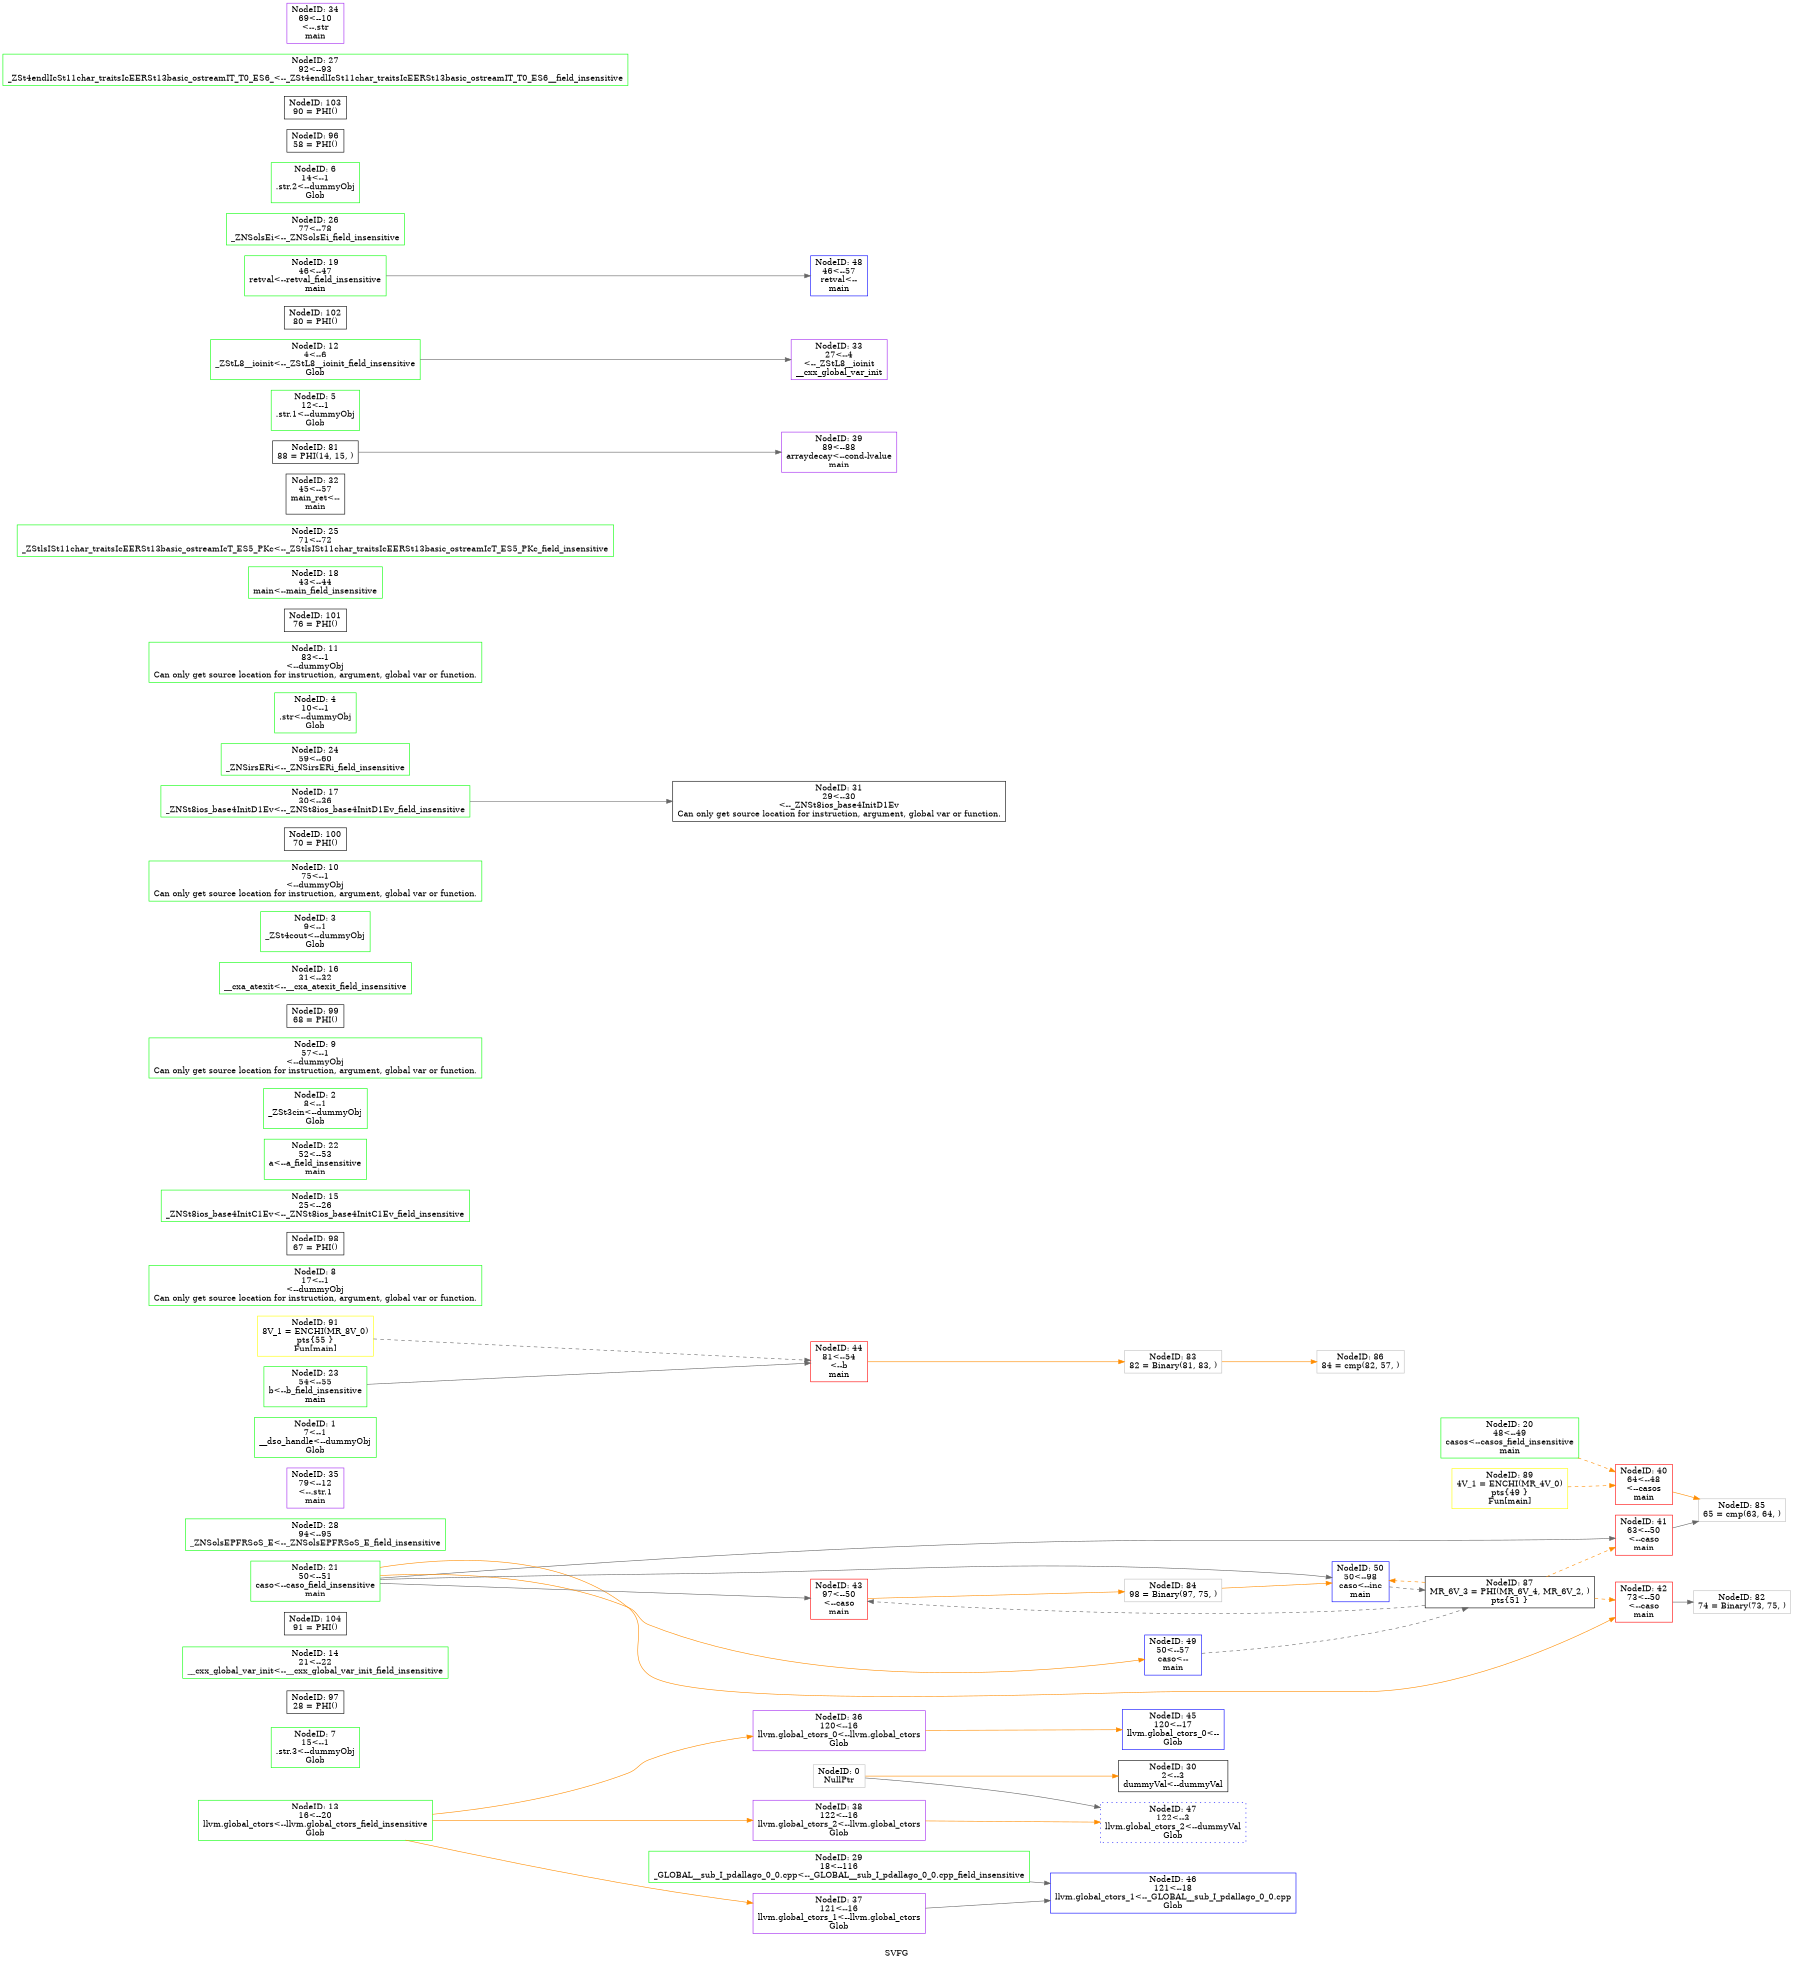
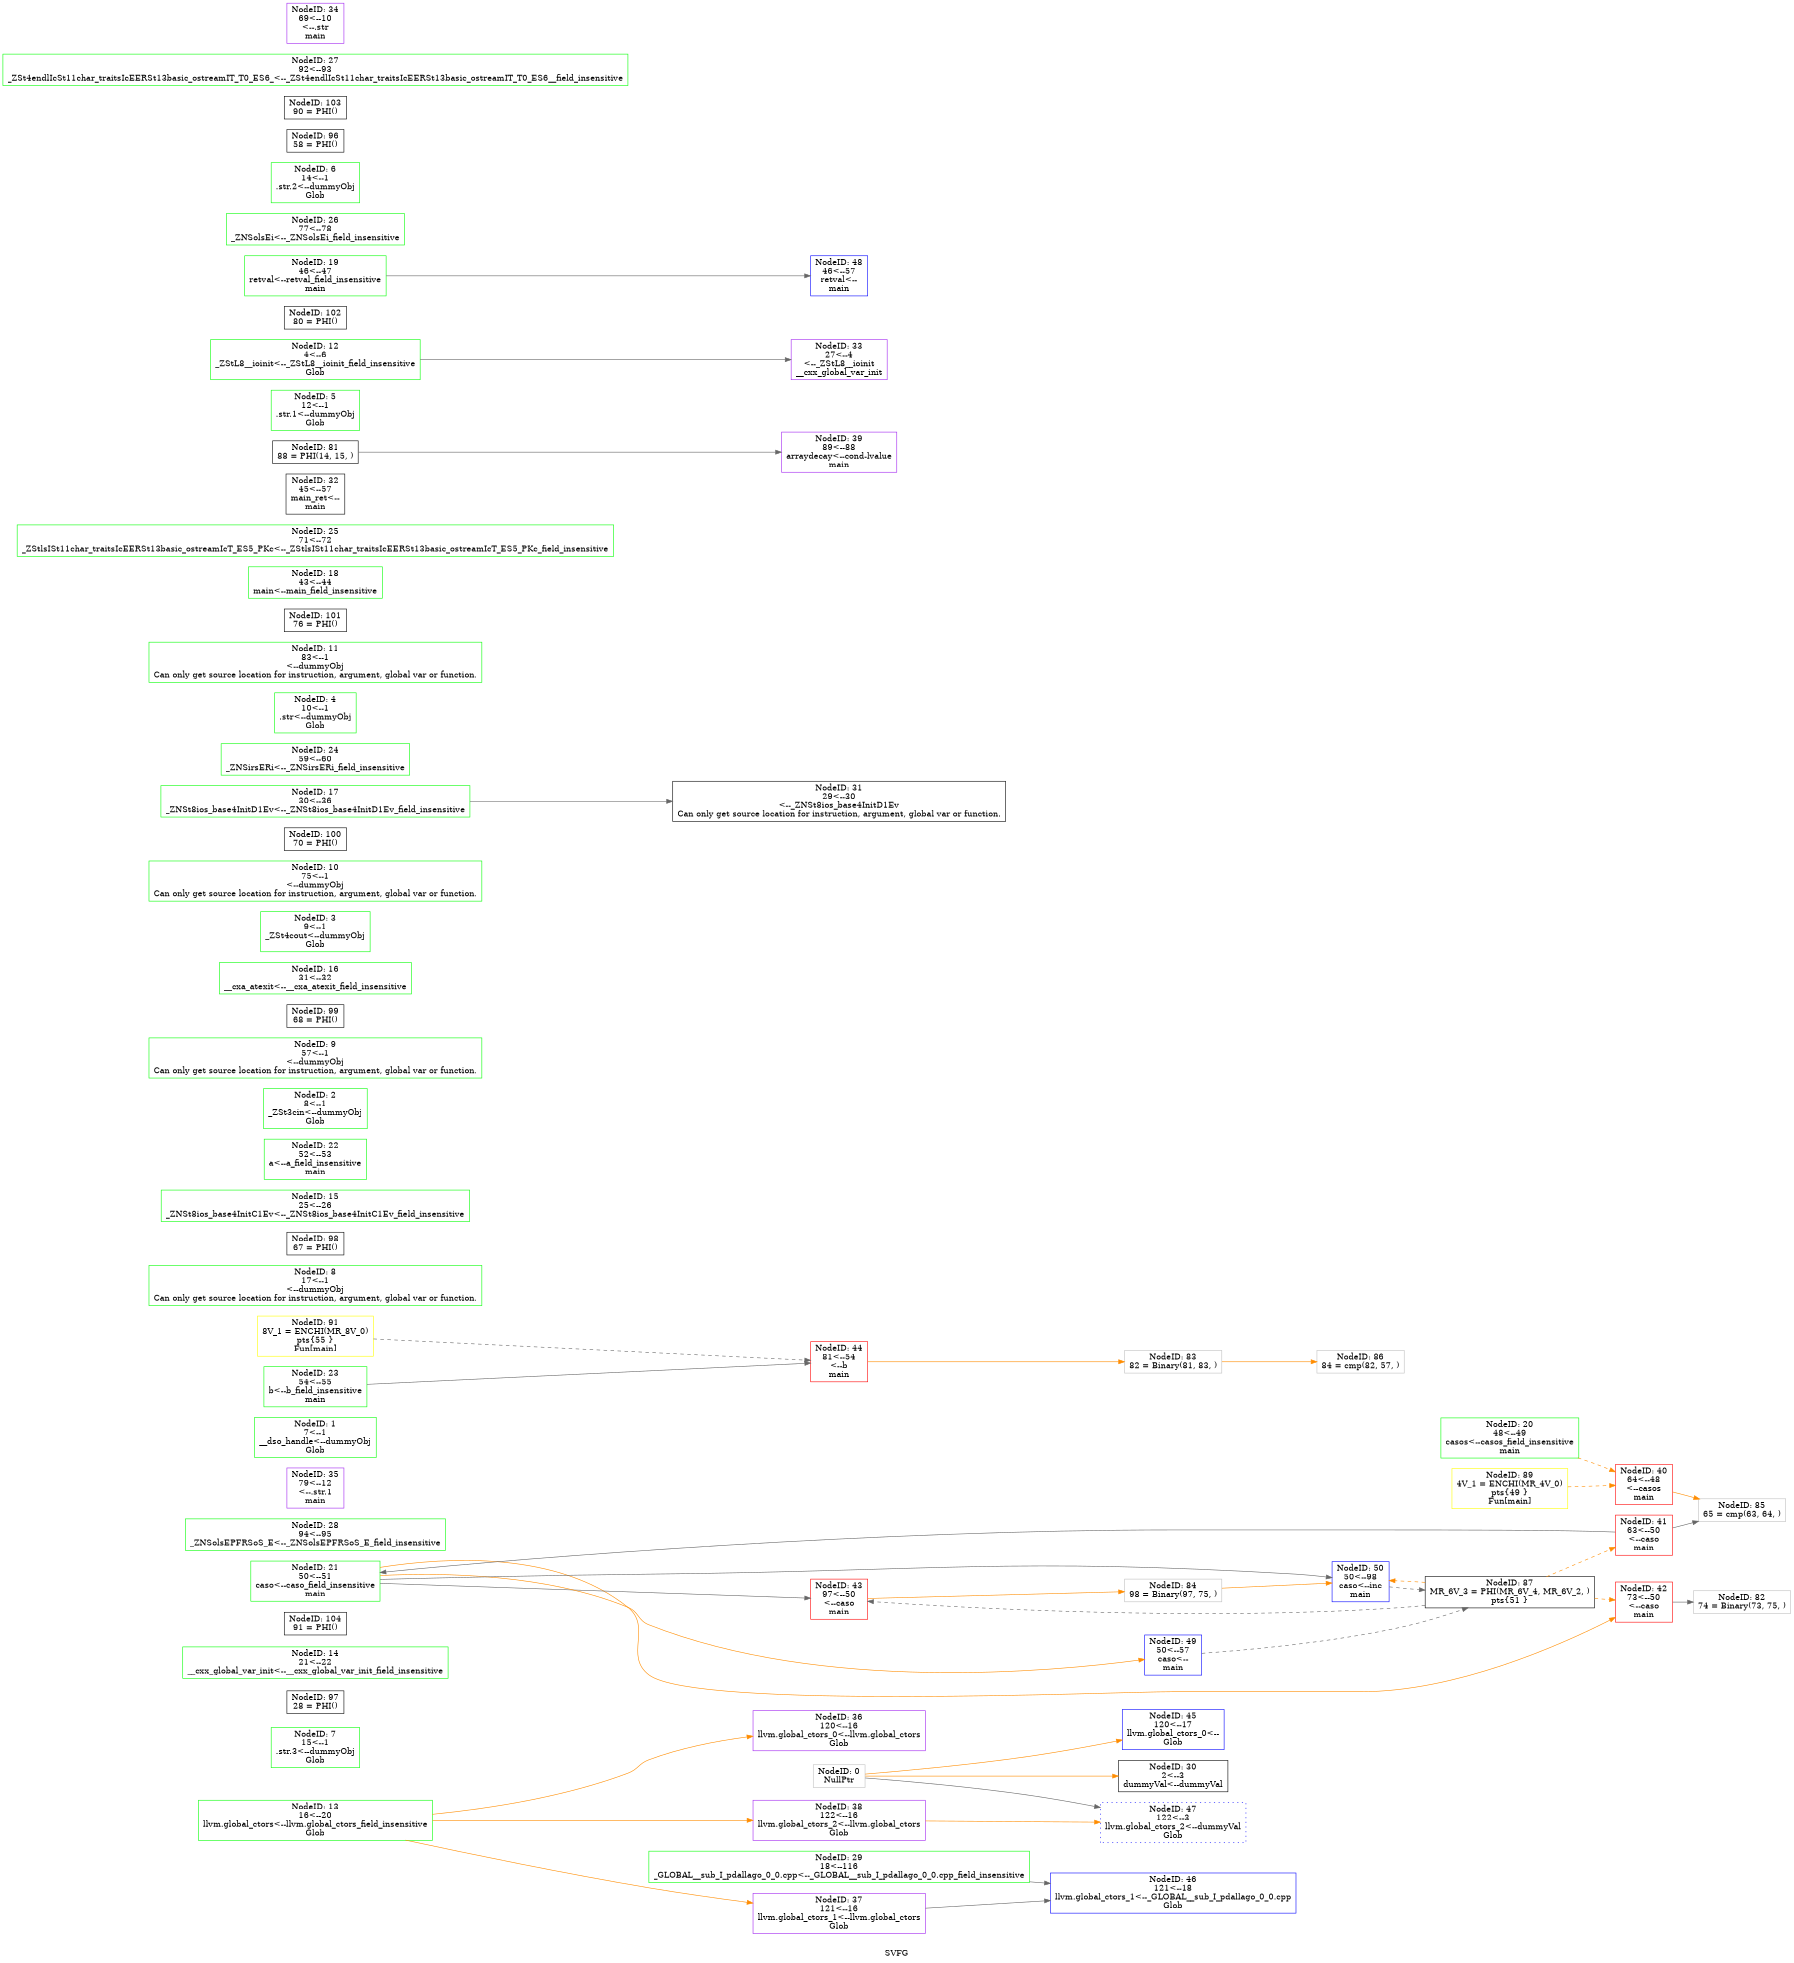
(994, 1543) -> (1000, 1533)
(1021, 1730) -> (991, 1761)
